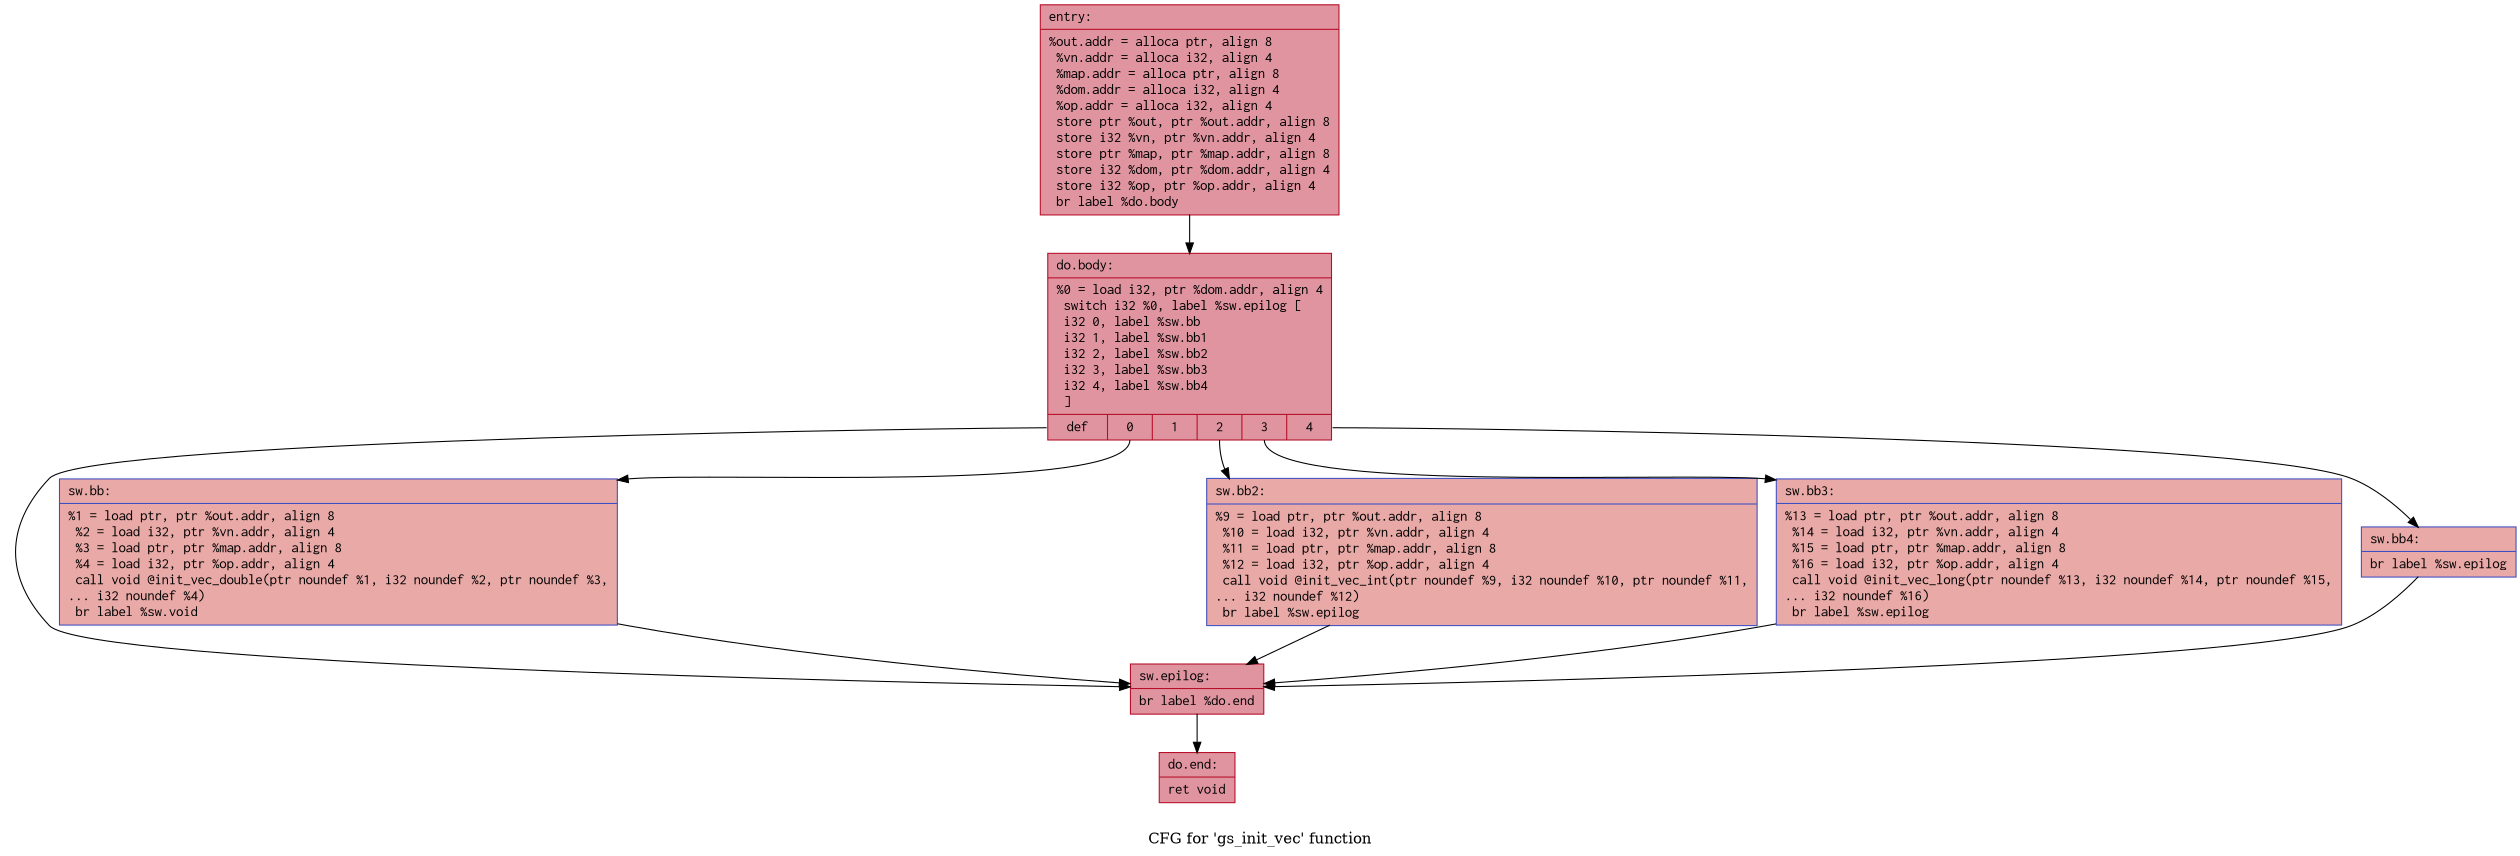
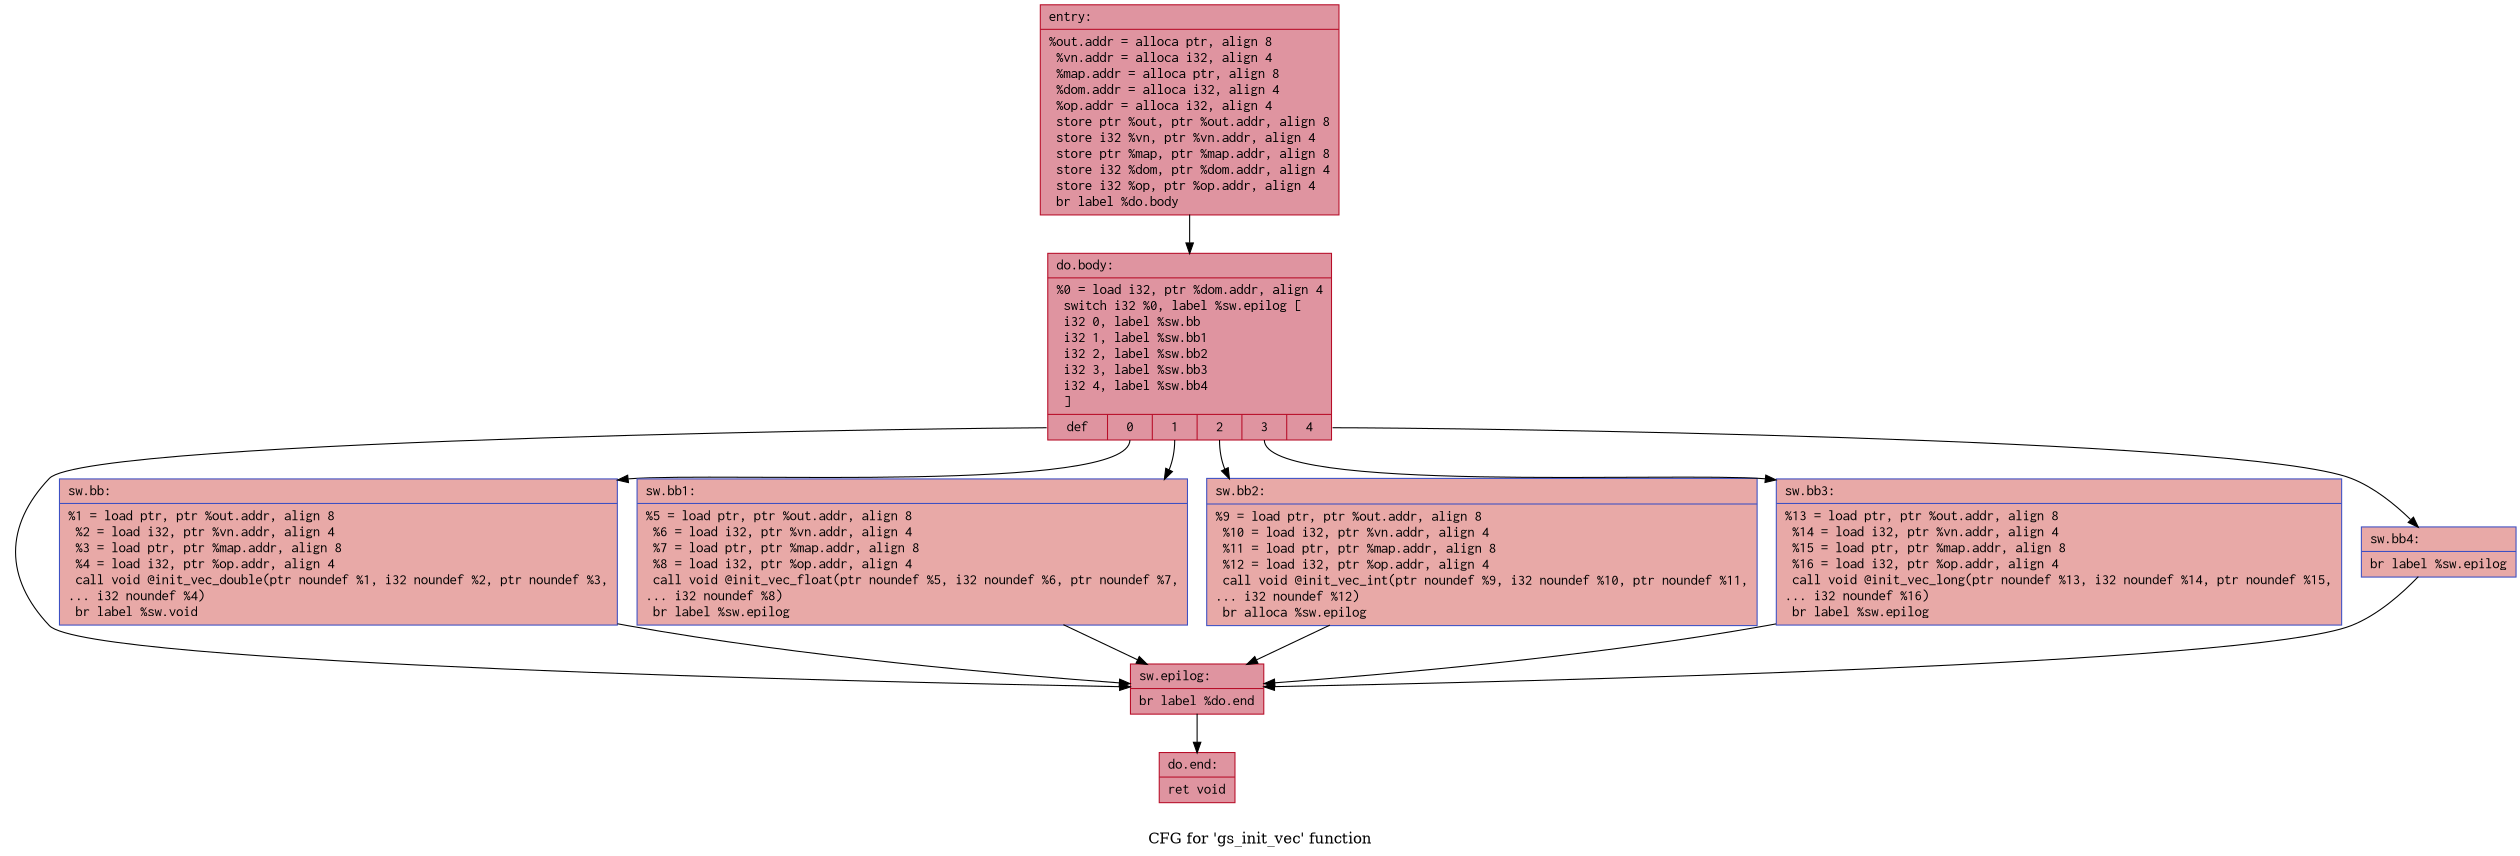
none -> (912, 552)
(1288, 612) -> (1291, 612)
